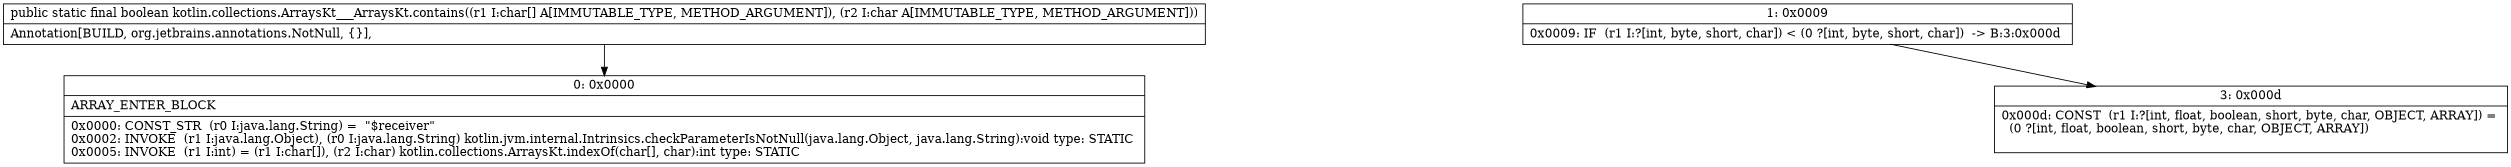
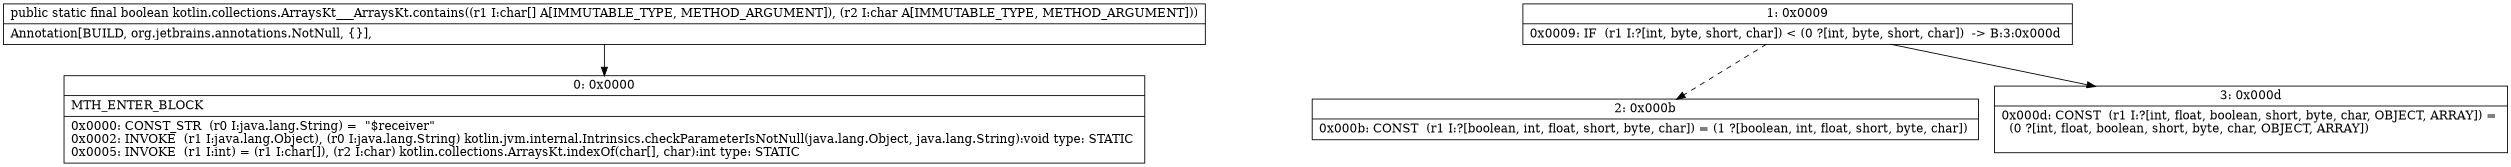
(144, 106) -> (138, 106)
none -> (1645, 119)
